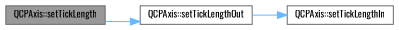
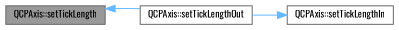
(118, 22) -> (128, 9)
